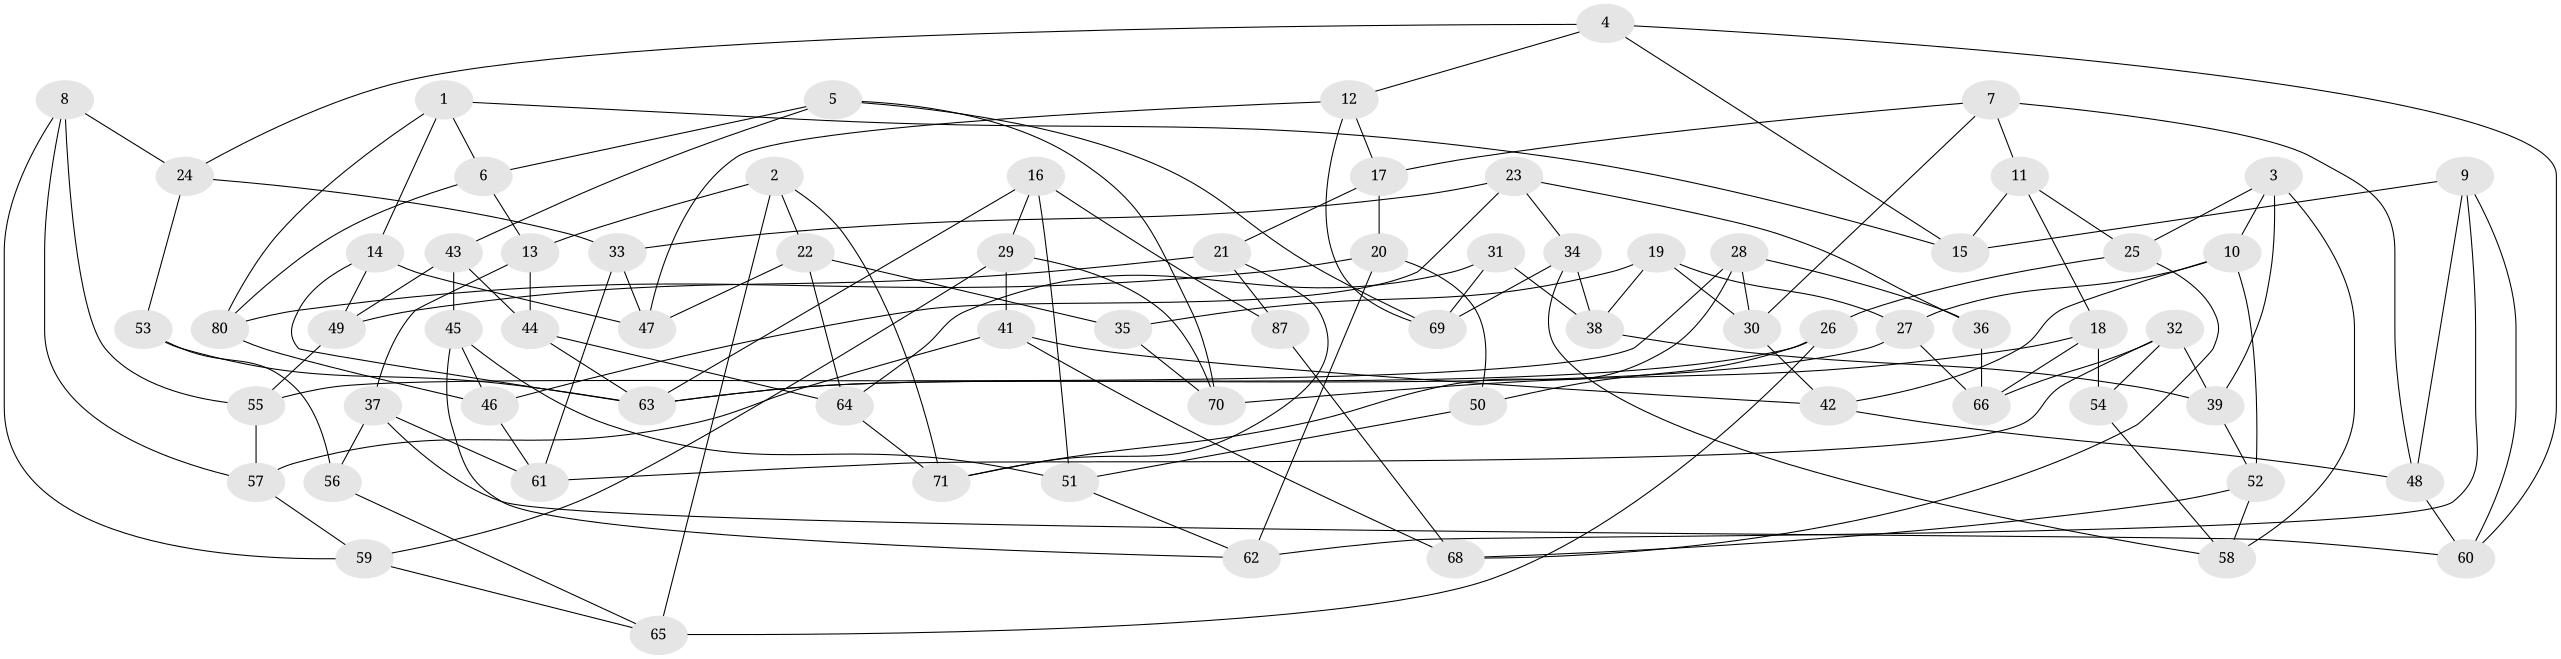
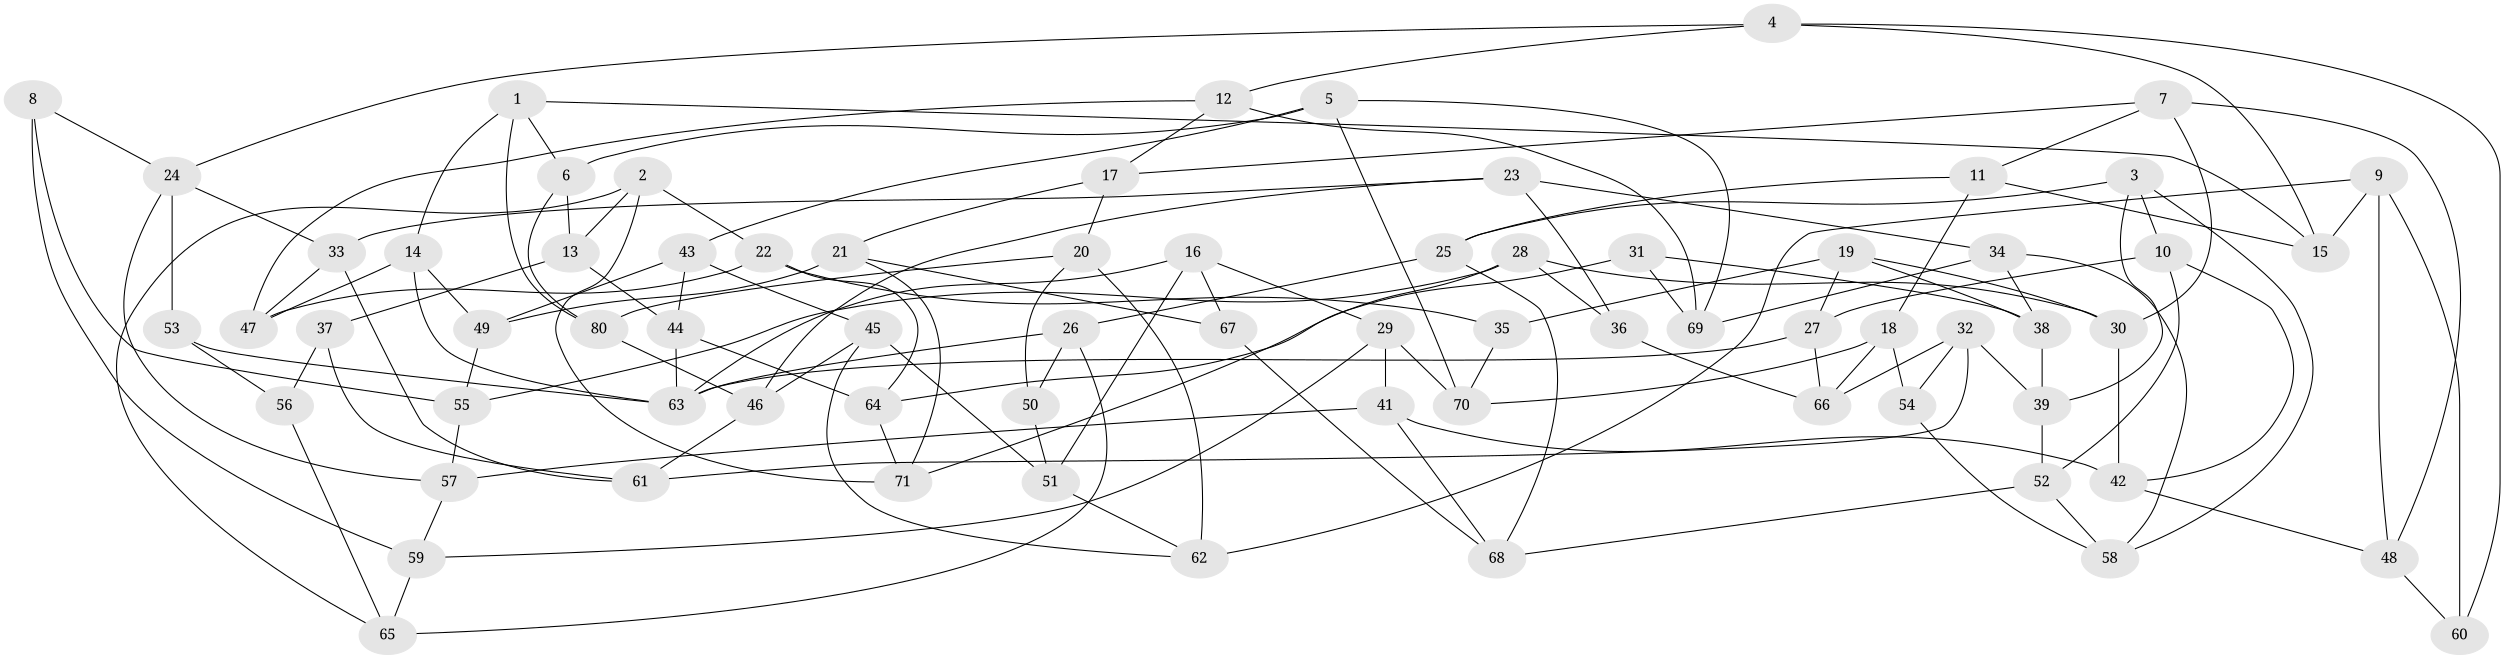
(1280, 329) -> (1228, 329)
(48, 349) -> (189, 410)
(1348, 530) -> none
